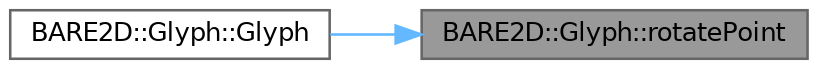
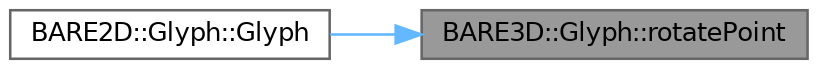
(615, 34) -> (615, 34)
